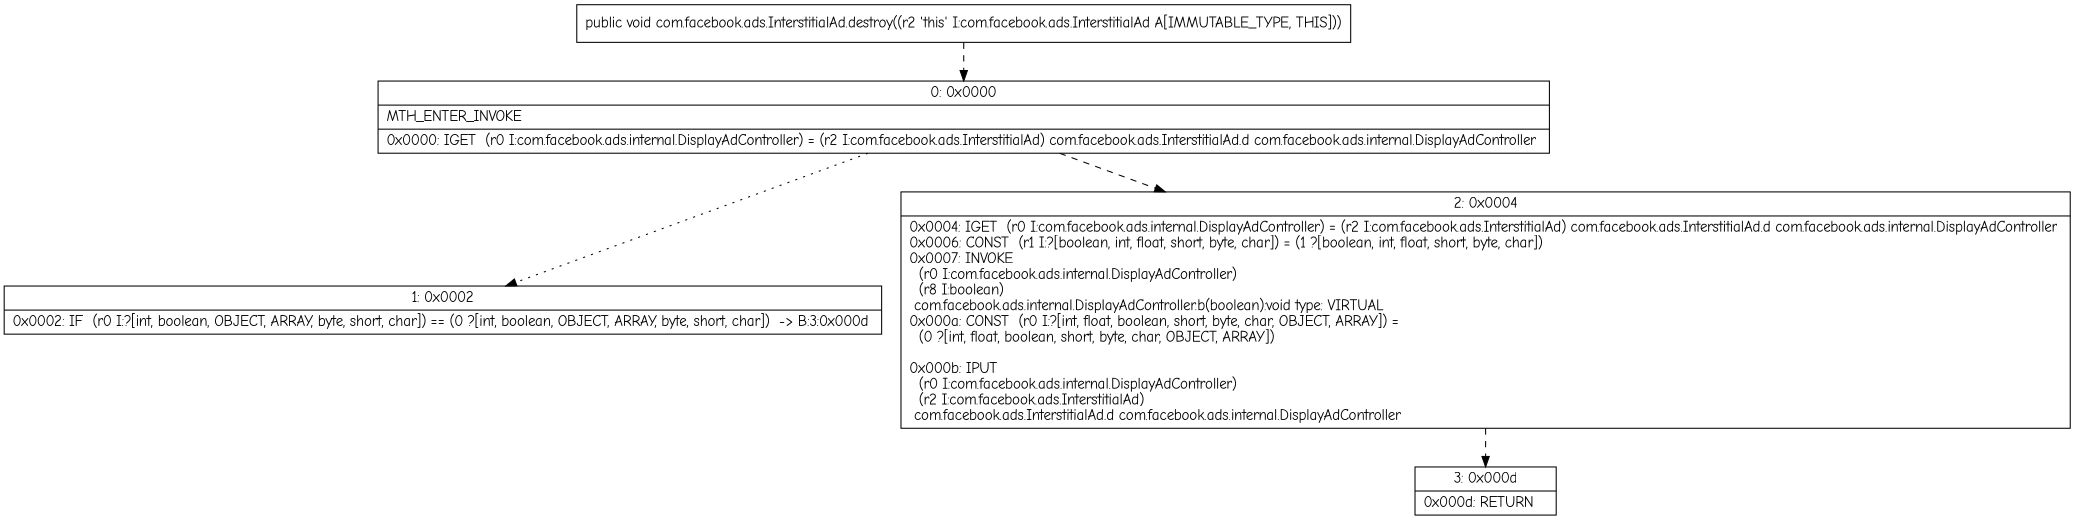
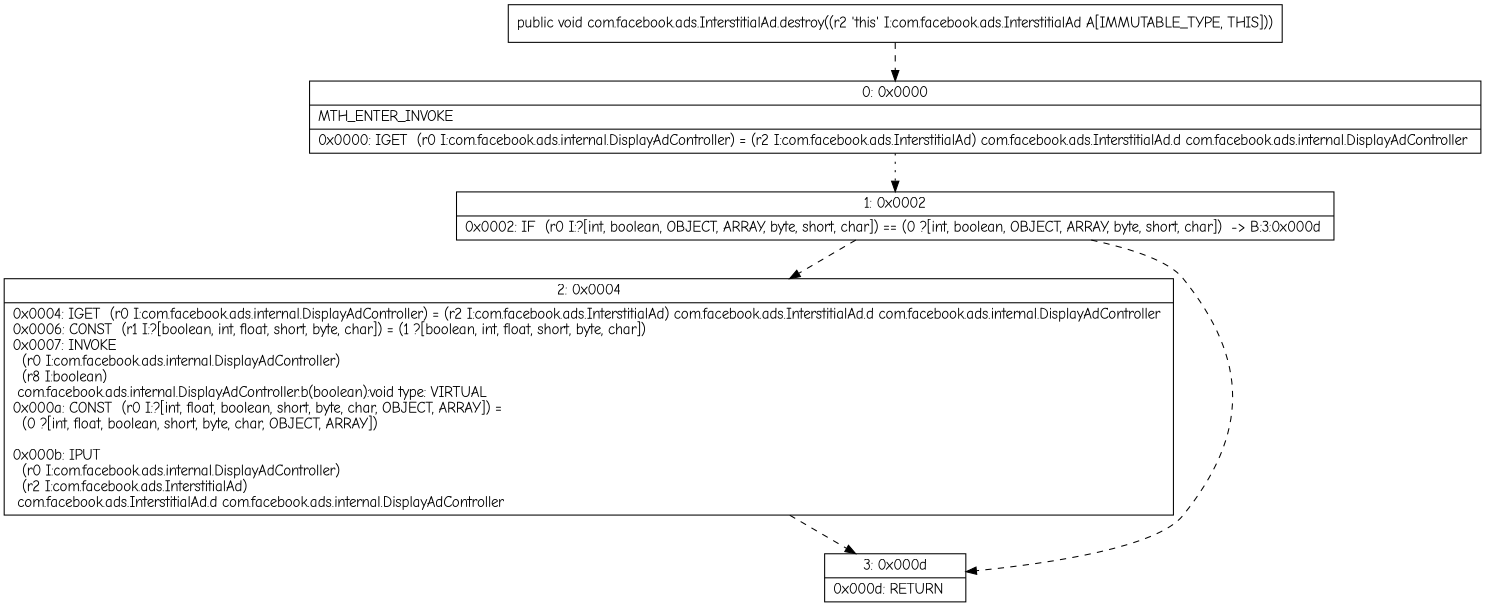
(1107, 171) -> (827, 257)
none -> (1221, 453)
